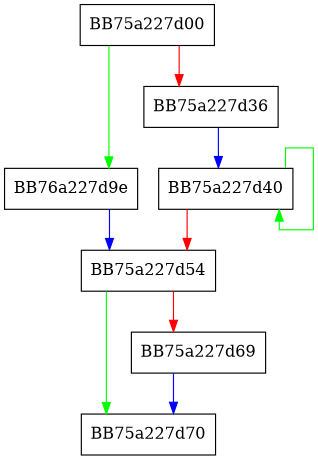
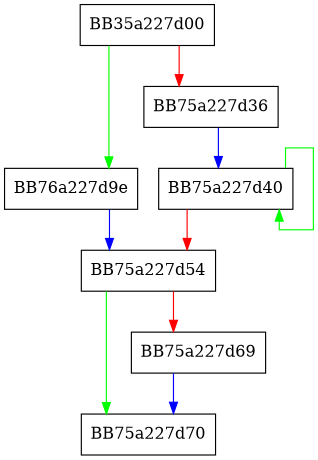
(147, 25) -> (147, 25)
